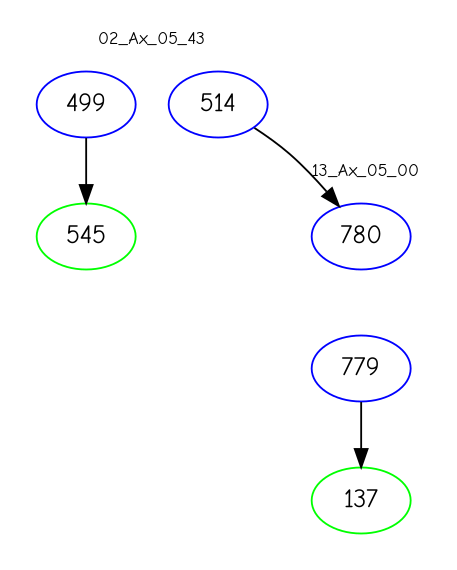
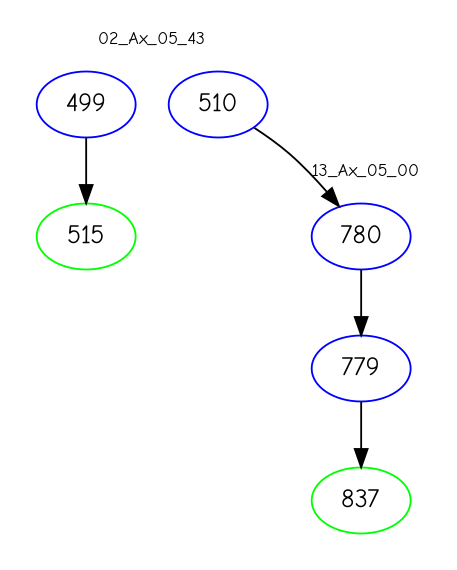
(218, 104) -> (218, 104)
(86, 236) -> (86, 236)
none -> (361, 294)
(361, 500) -> (361, 500)
